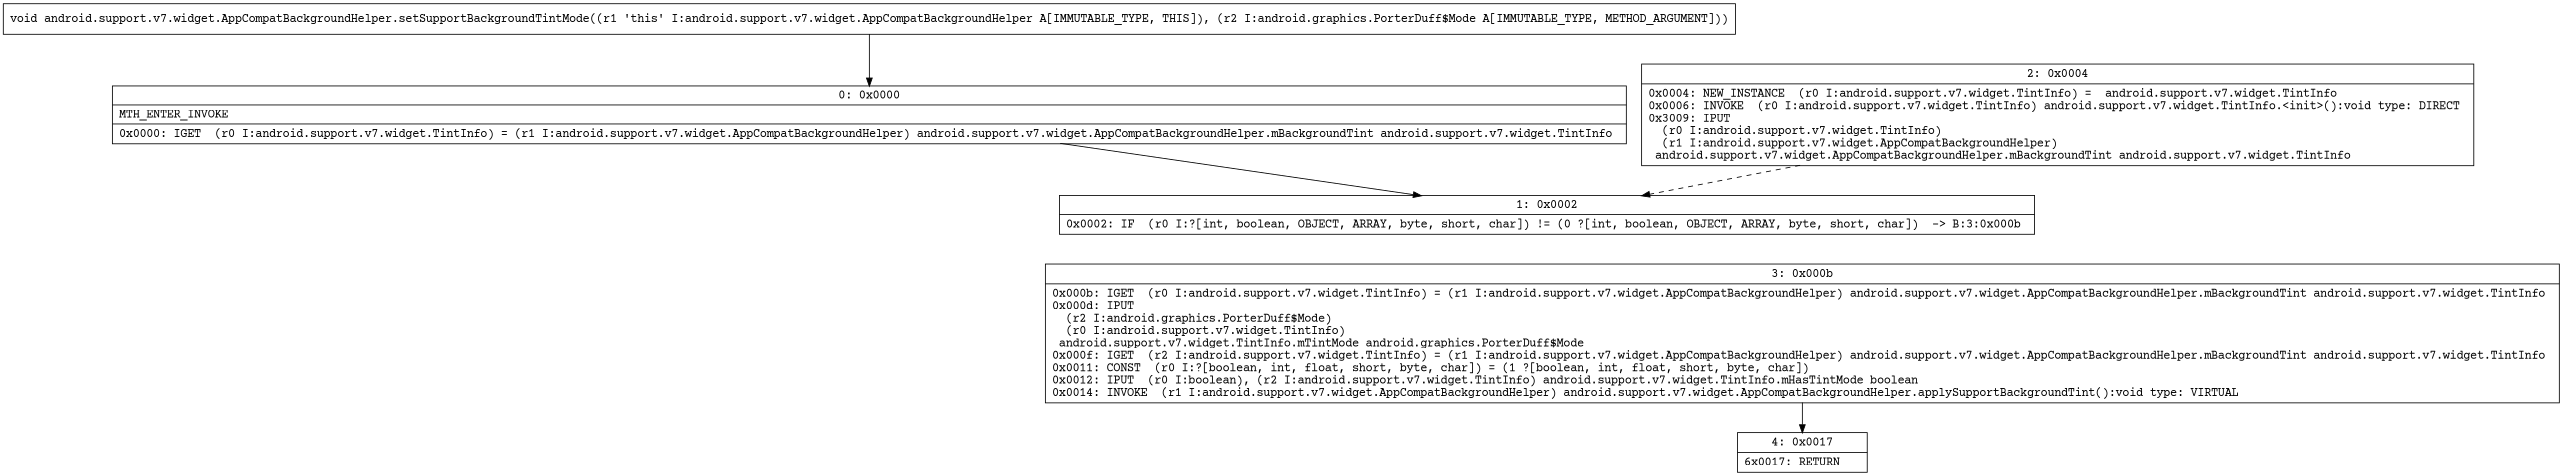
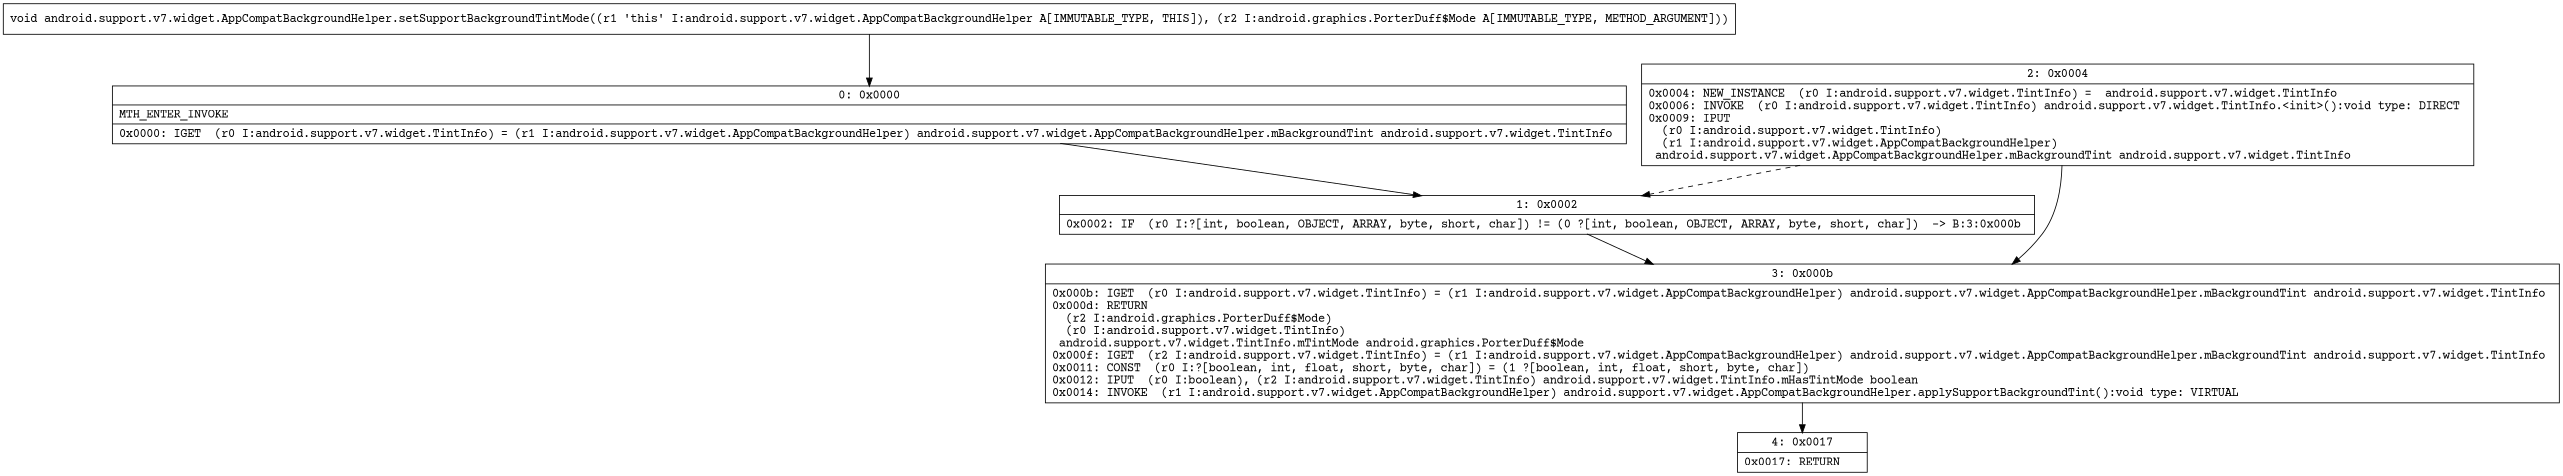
(1696, 118) -> (1696, 118)
none -> (2052, 218)
none -> (1616, 247)
(1100, 306) -> (1107, 306)
(1802, 462) -> (1802, 462)
